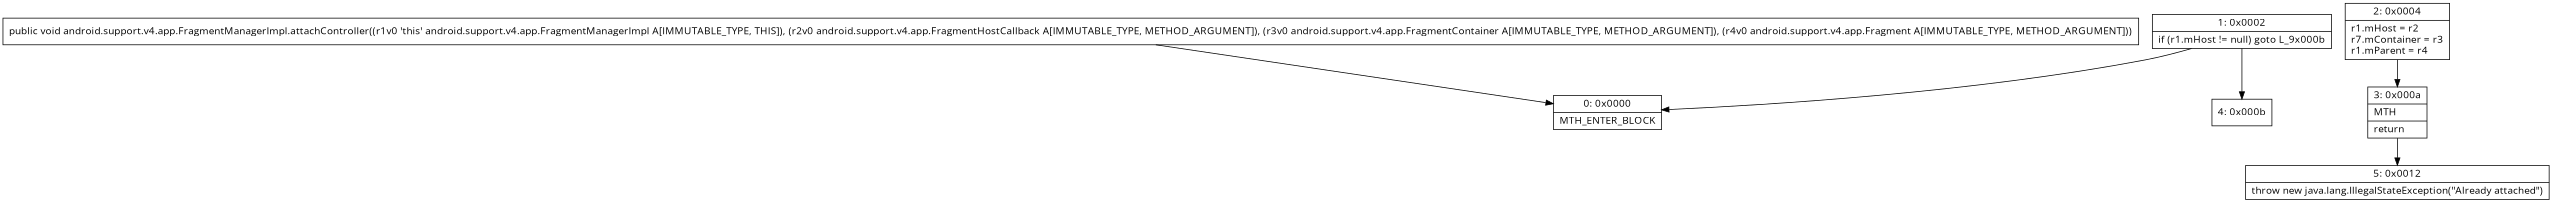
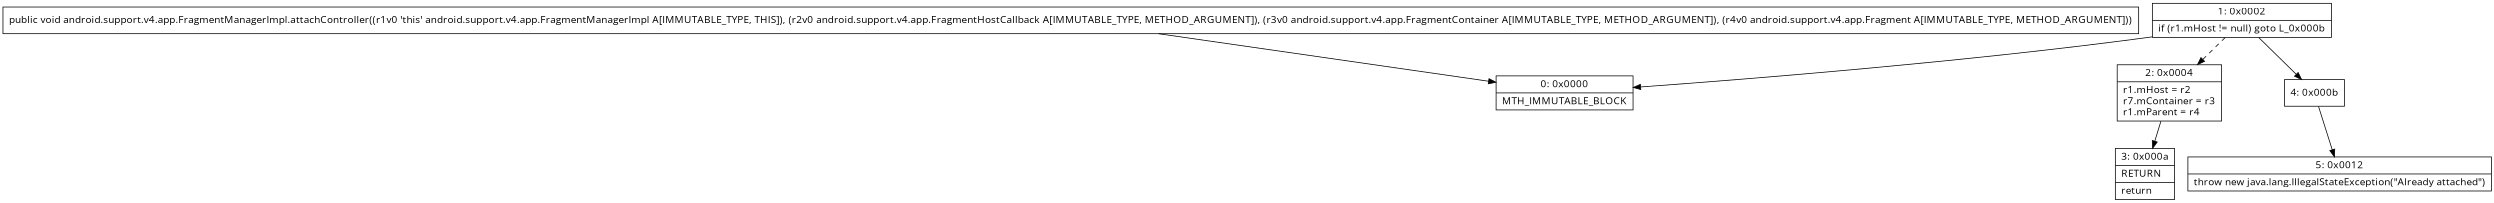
(2242, 40) -> (2242, 29)
none -> (2214, 49)
(2385, 112) -> (2142, 174)
(1608, 121) -> (1565, 101)
(2397, 148) -> (2325, 128)
